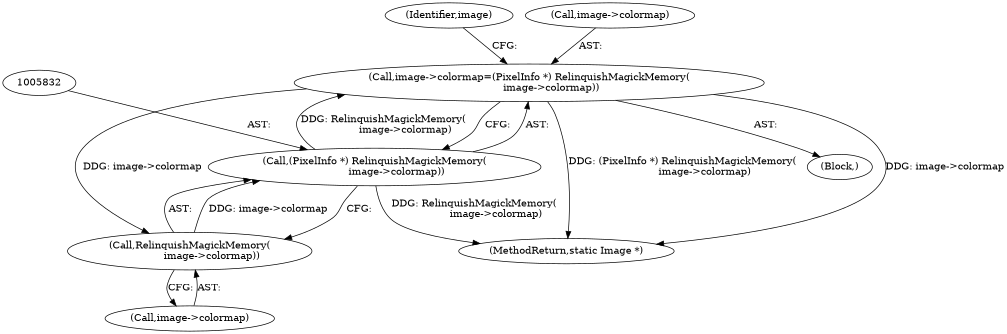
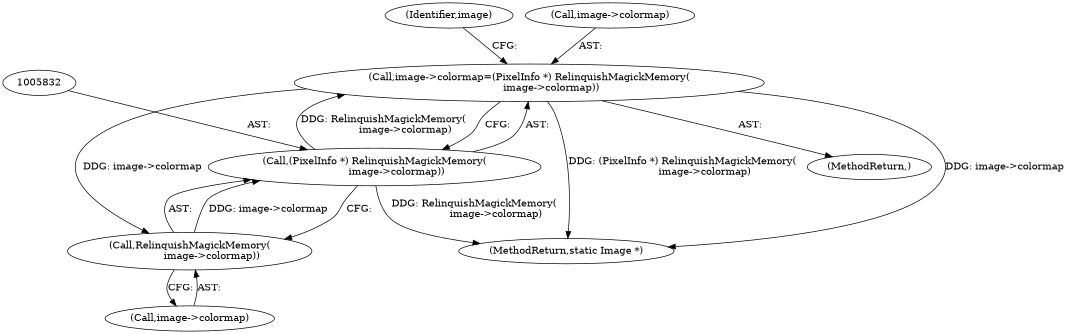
(840, 167) -> (869, 167)
